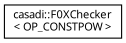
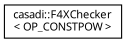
(63, 22) -> (63, 22)
